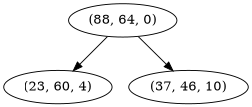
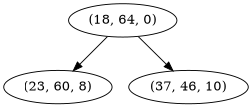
(123, 20) -> (123, 20)
(58, 87) -> (58, 87)
